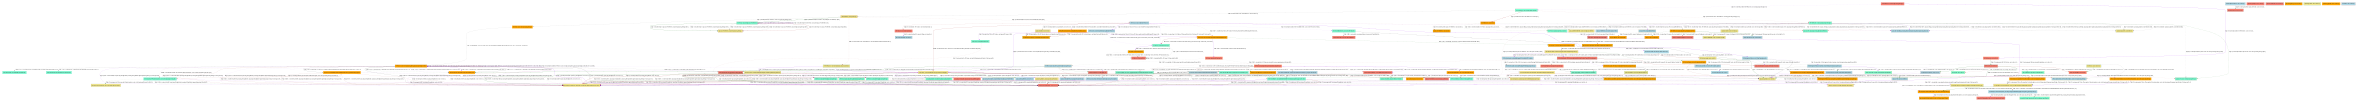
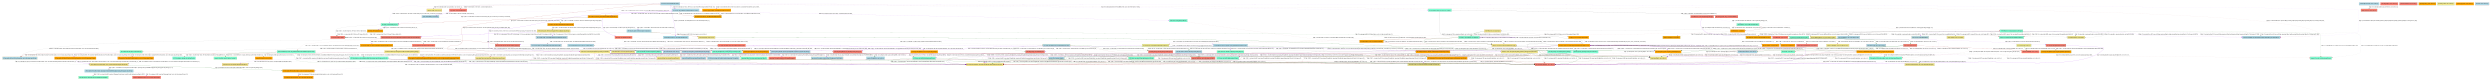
(993, 20) -> none
